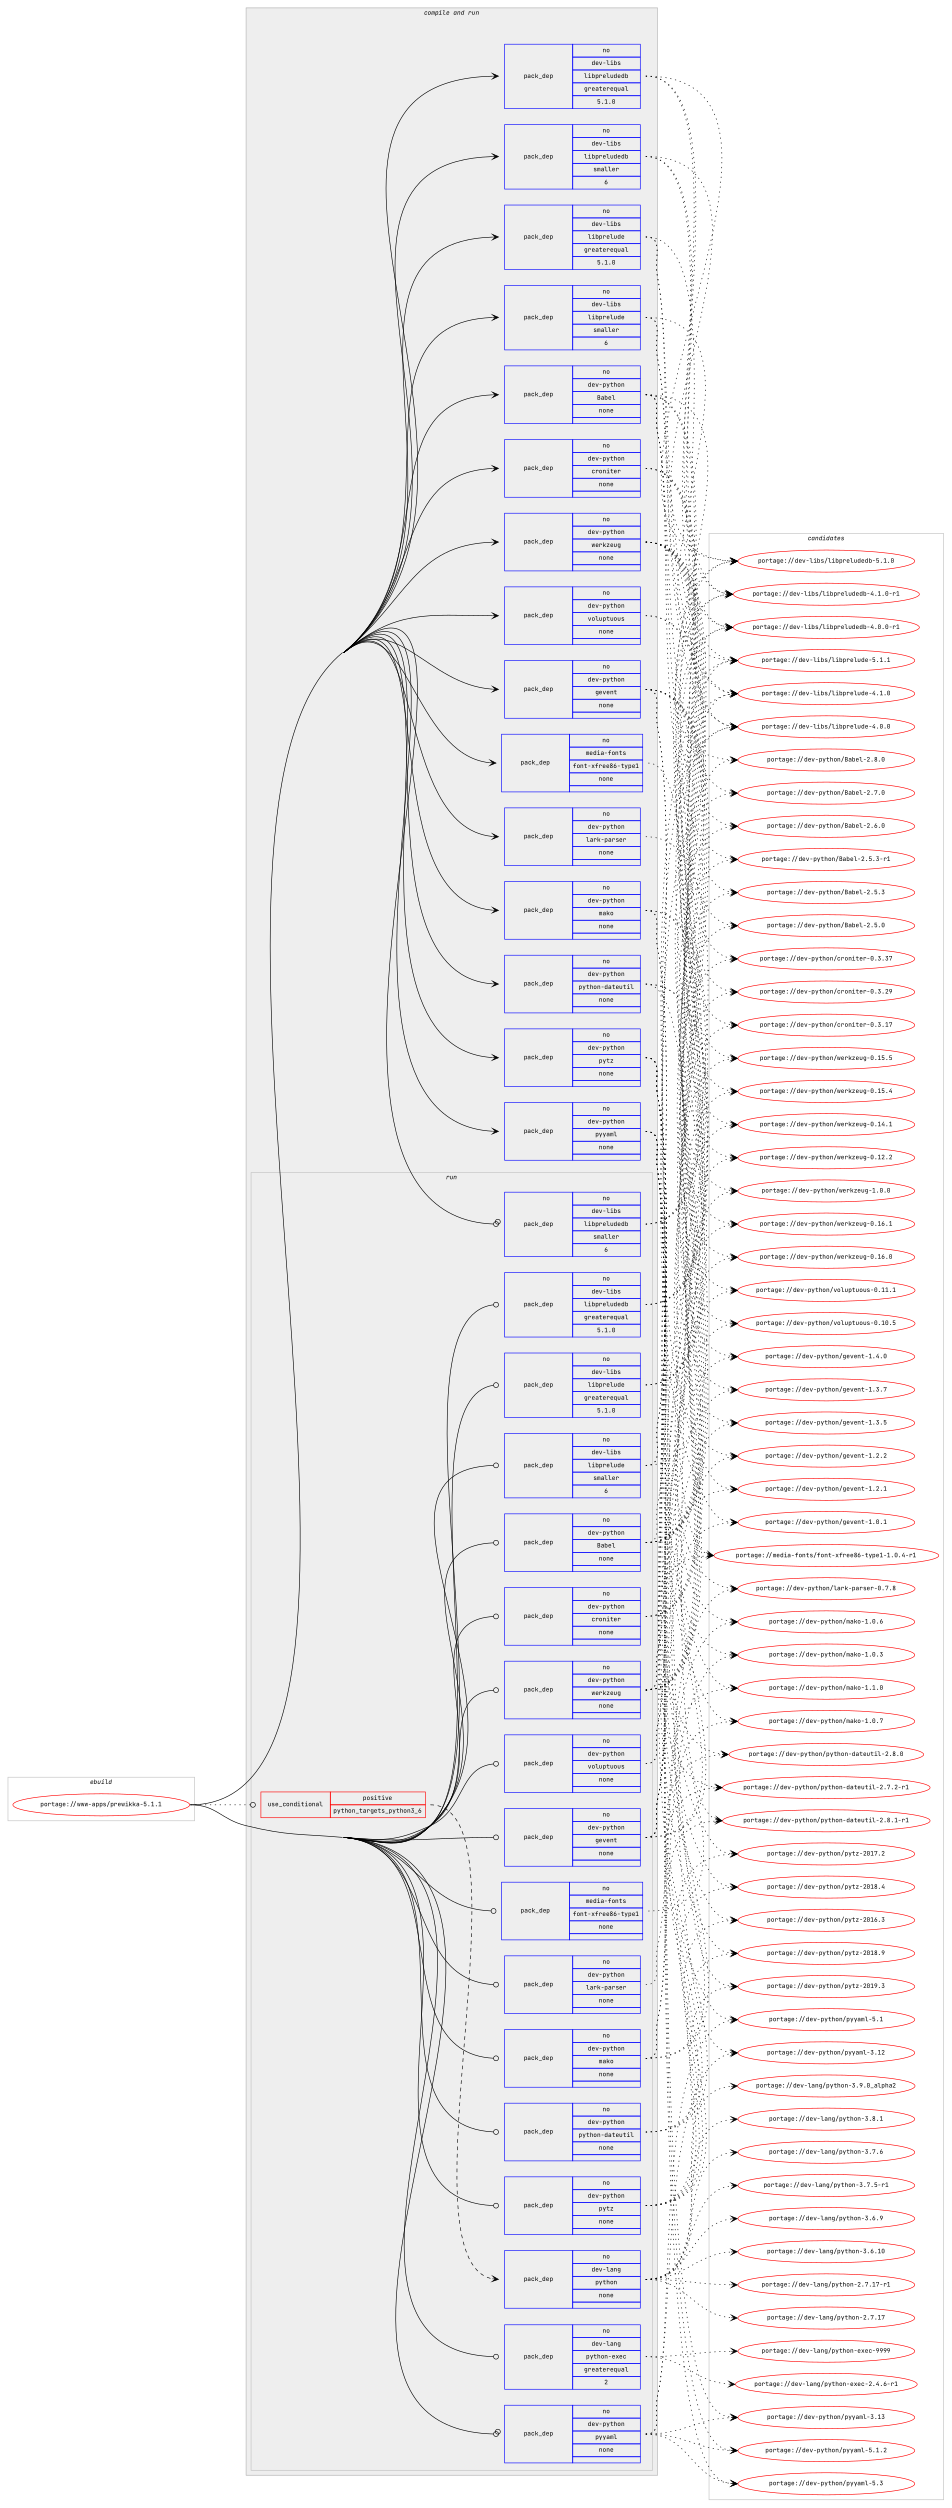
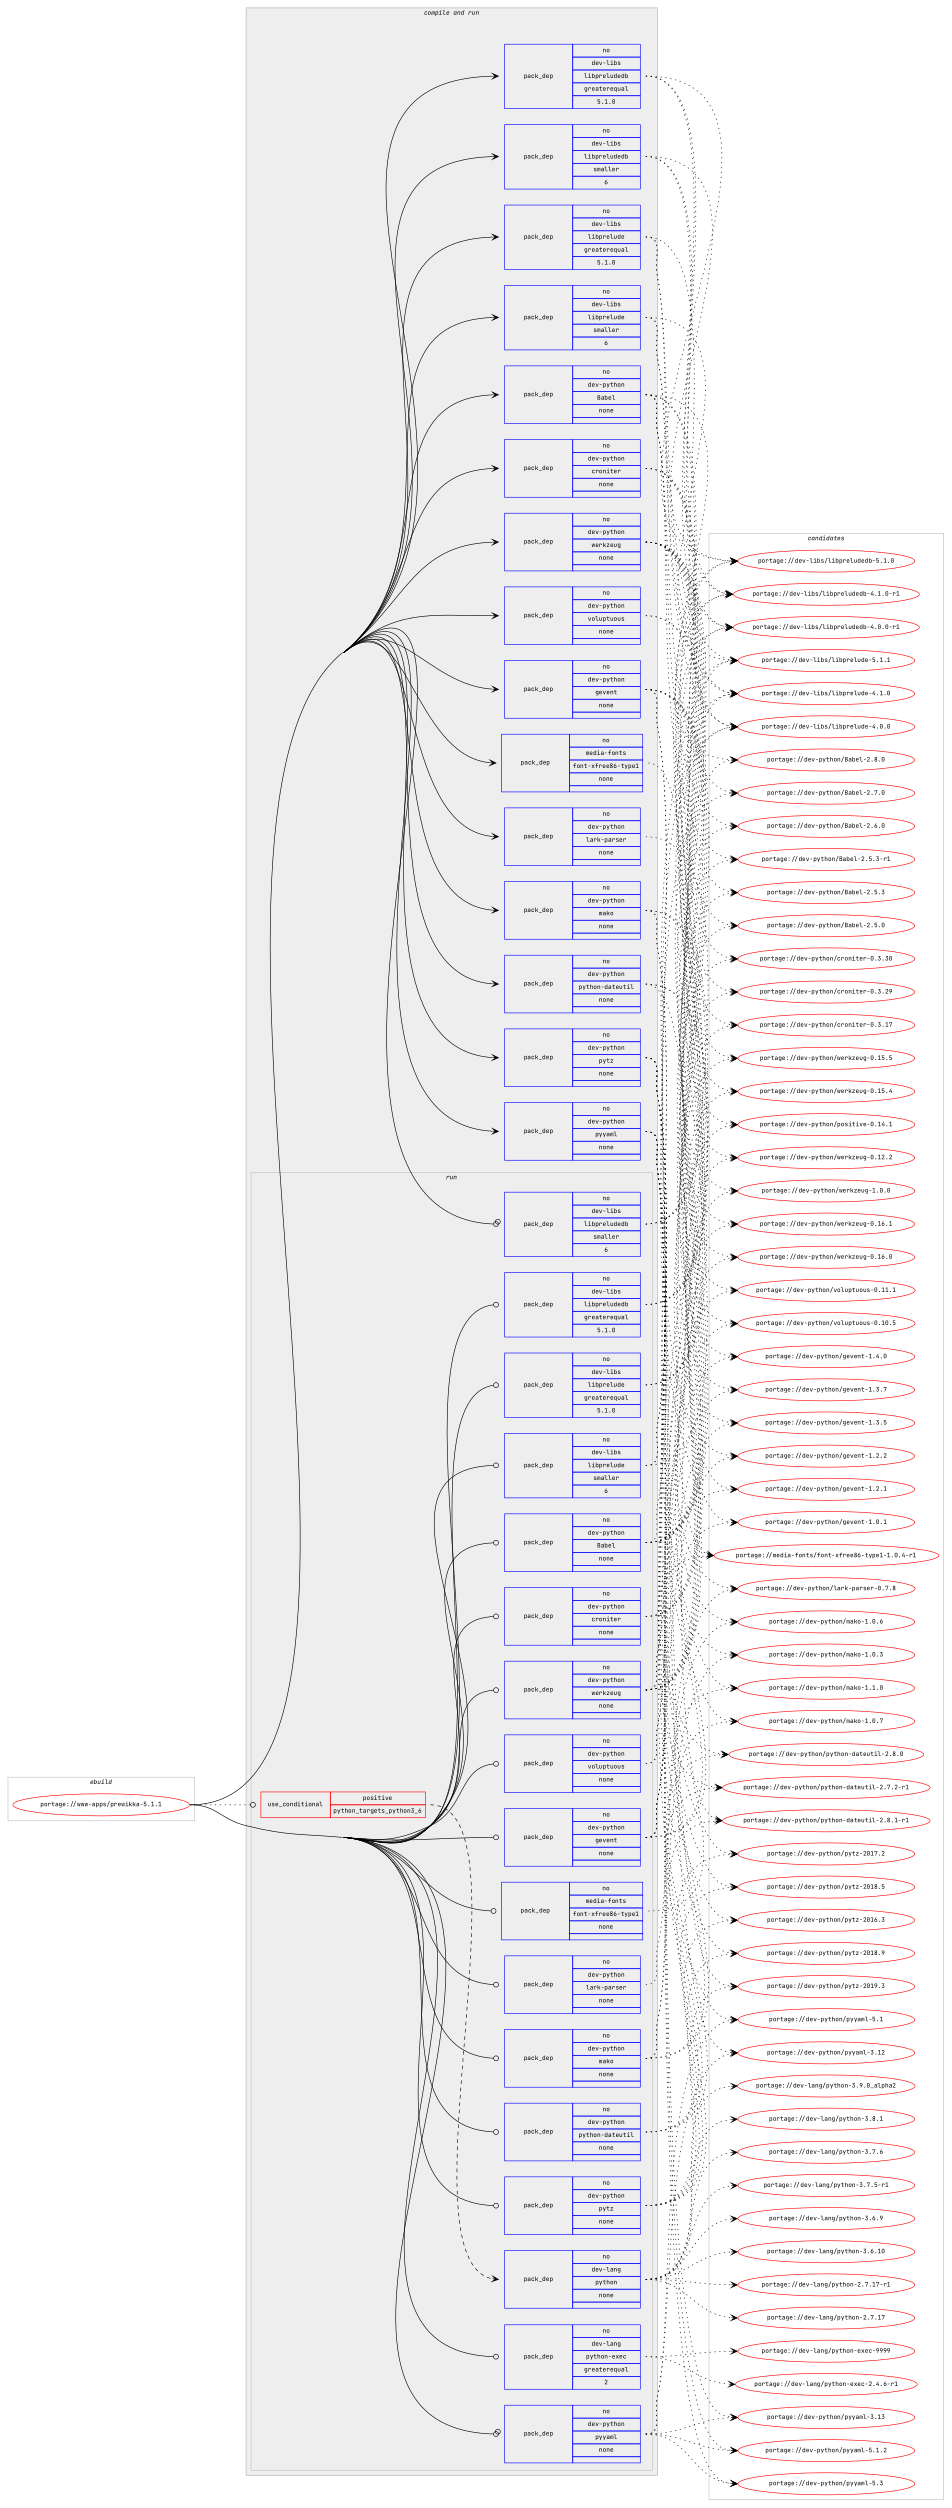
(826, 959) -> (826, 959)
(826, 1125) -> (826, 1125)
(826, 1887) -> (826, 1887)
